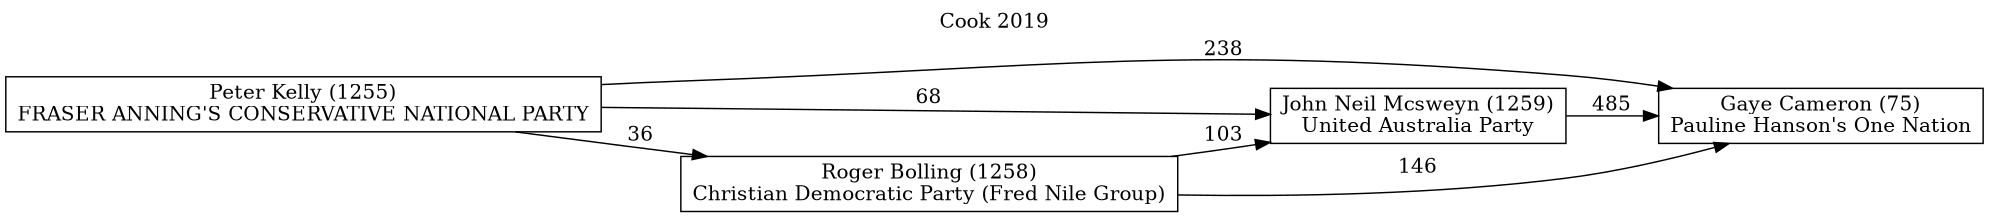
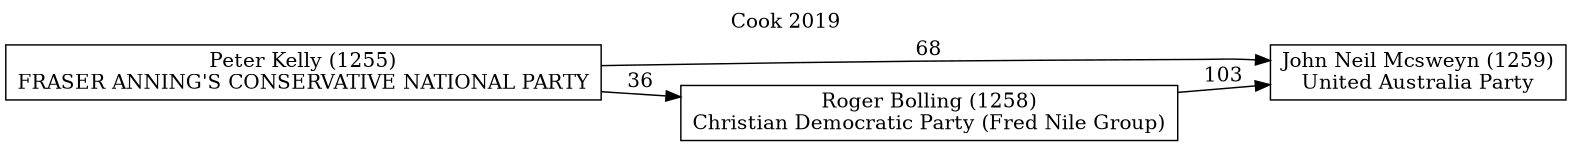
(1821, 116) -> none
